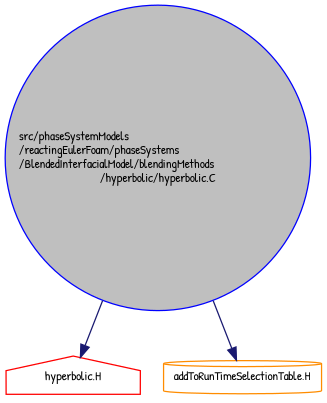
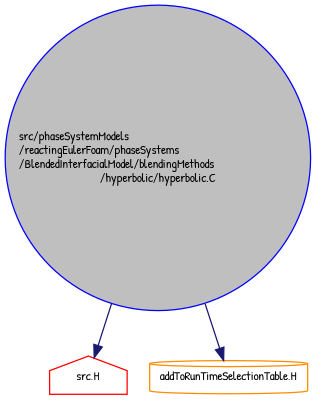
(73, 377) -> (88, 377)
